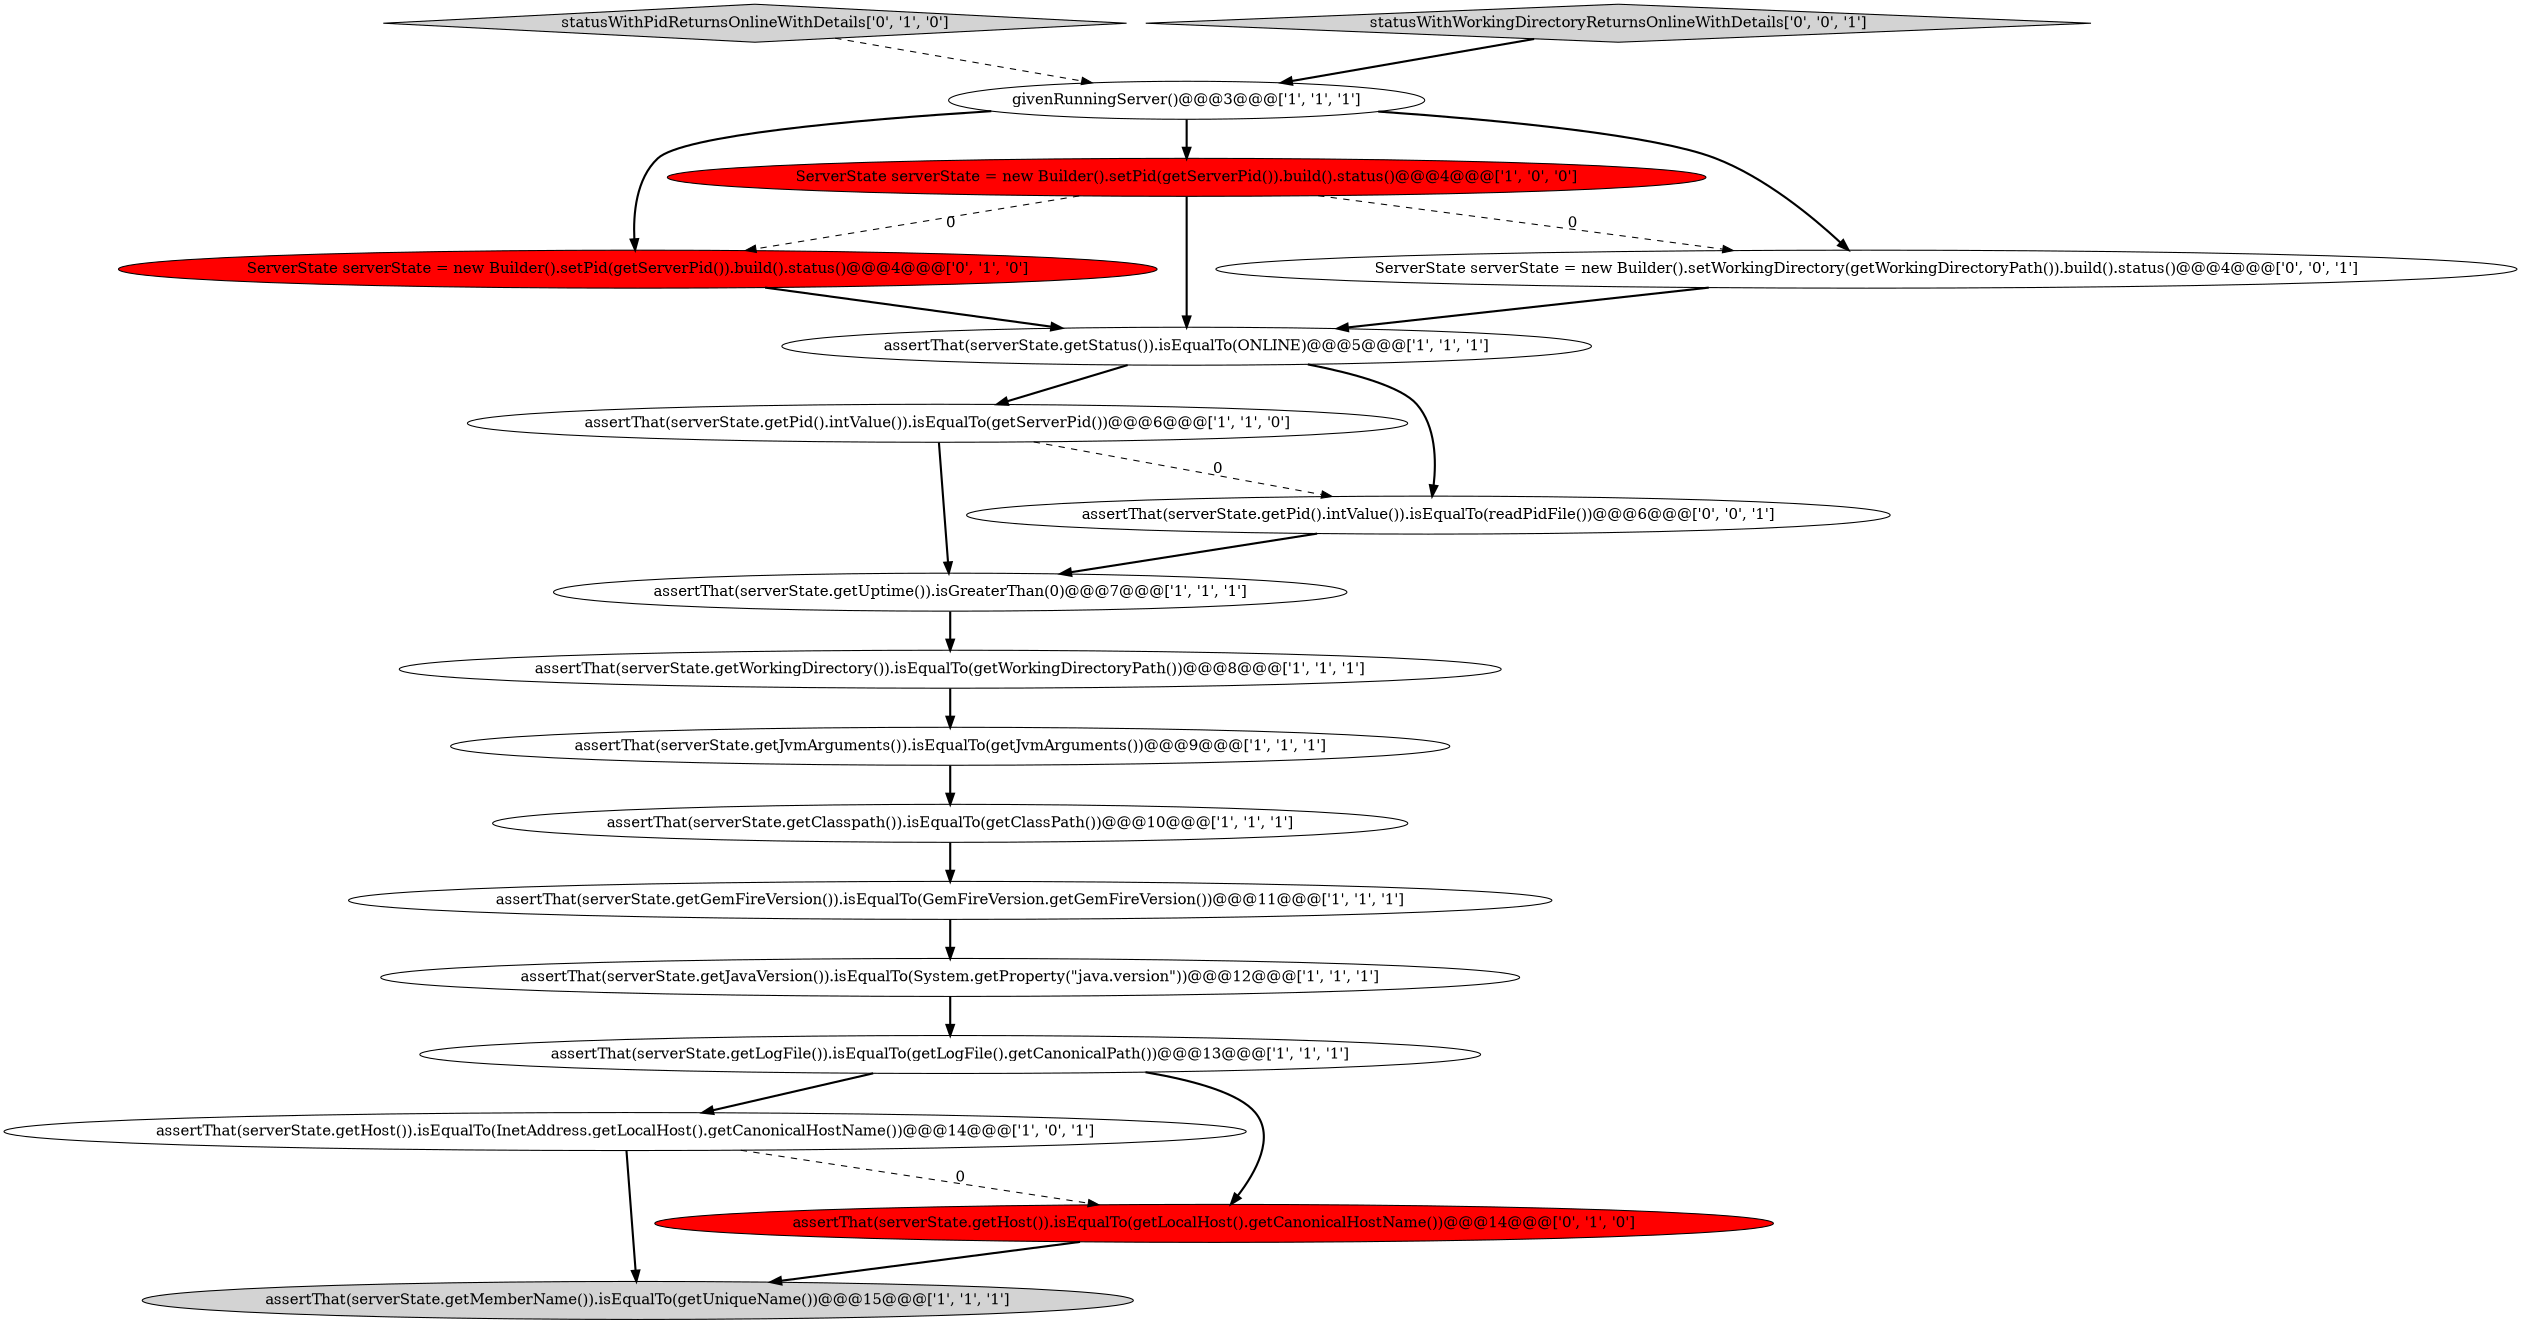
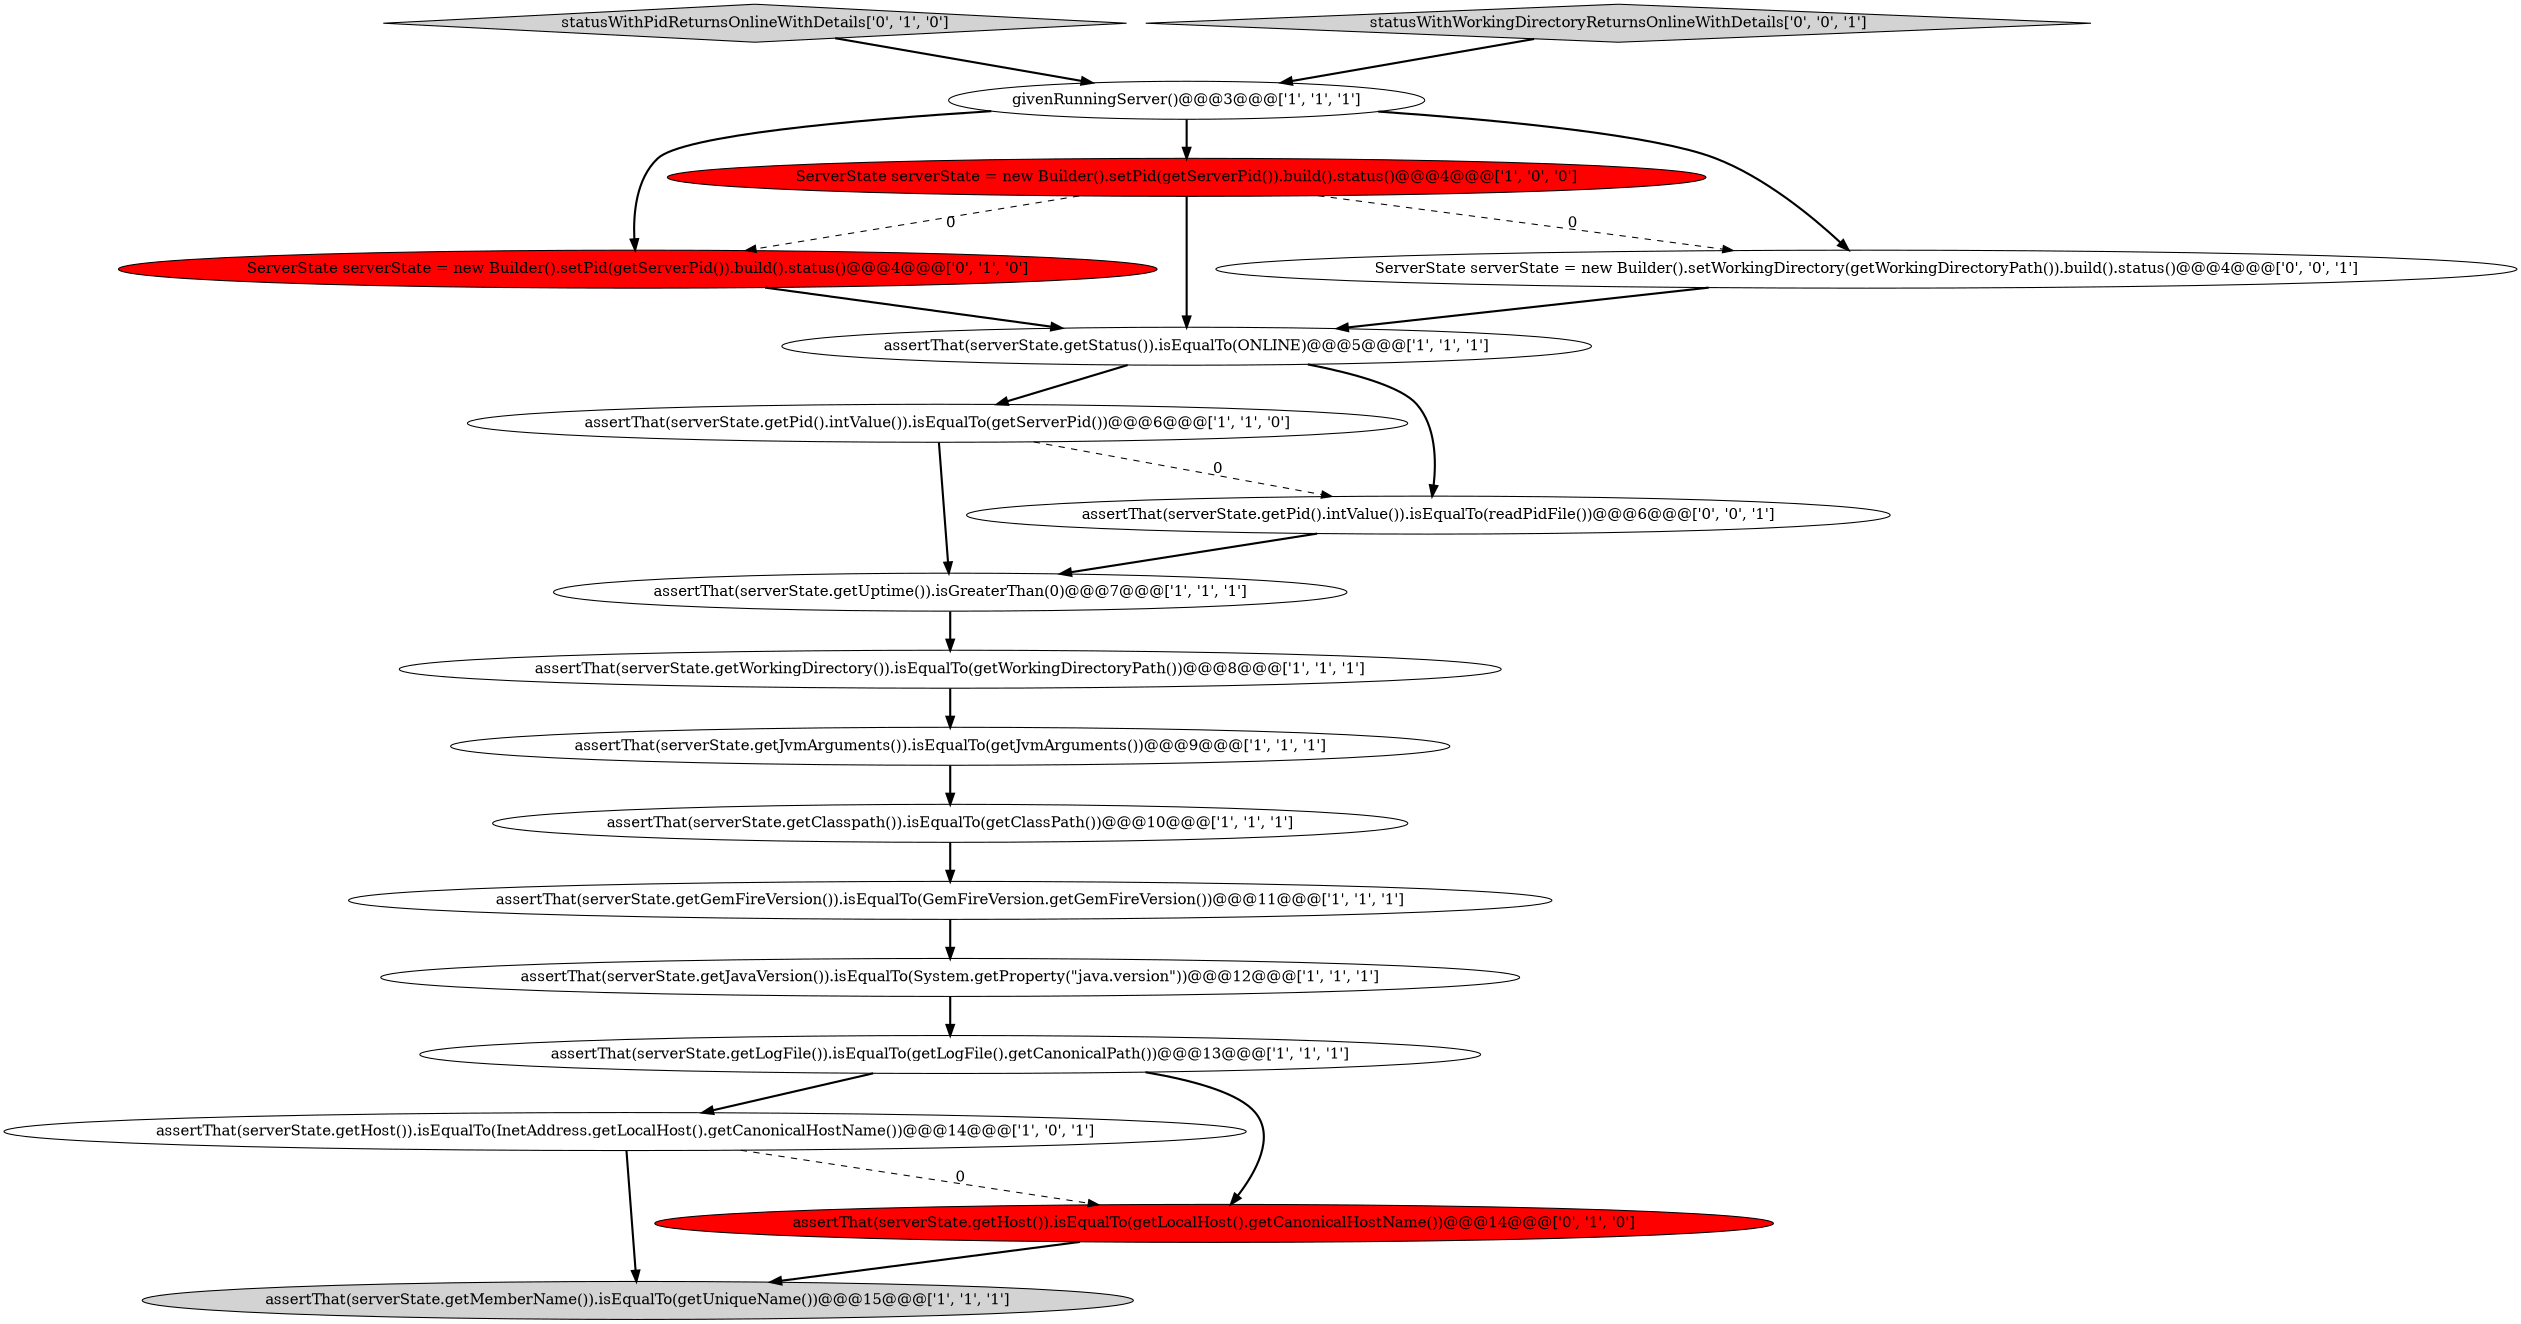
(958, 60) -> (958, 60)
